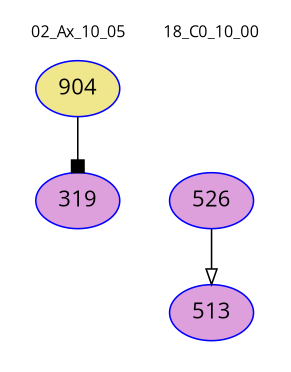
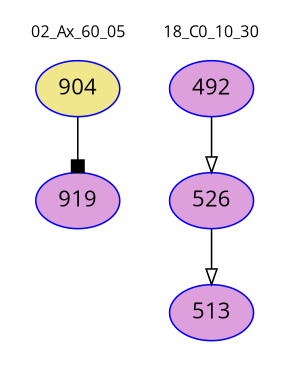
(79, 33) -> (79, 33)
(212, 33) -> (212, 33)
none -> (212, 89)
(78, 201) -> (78, 201)
